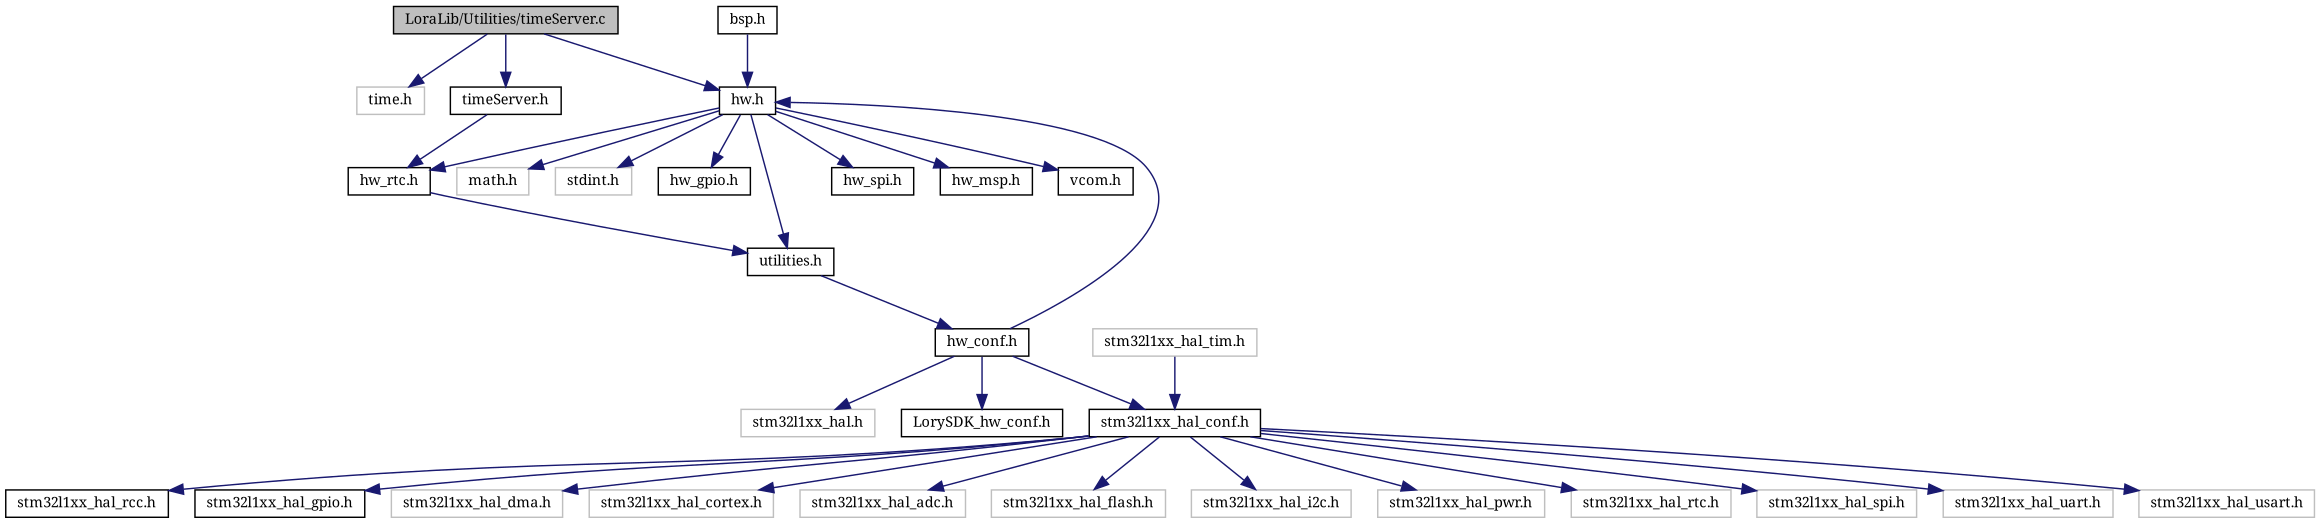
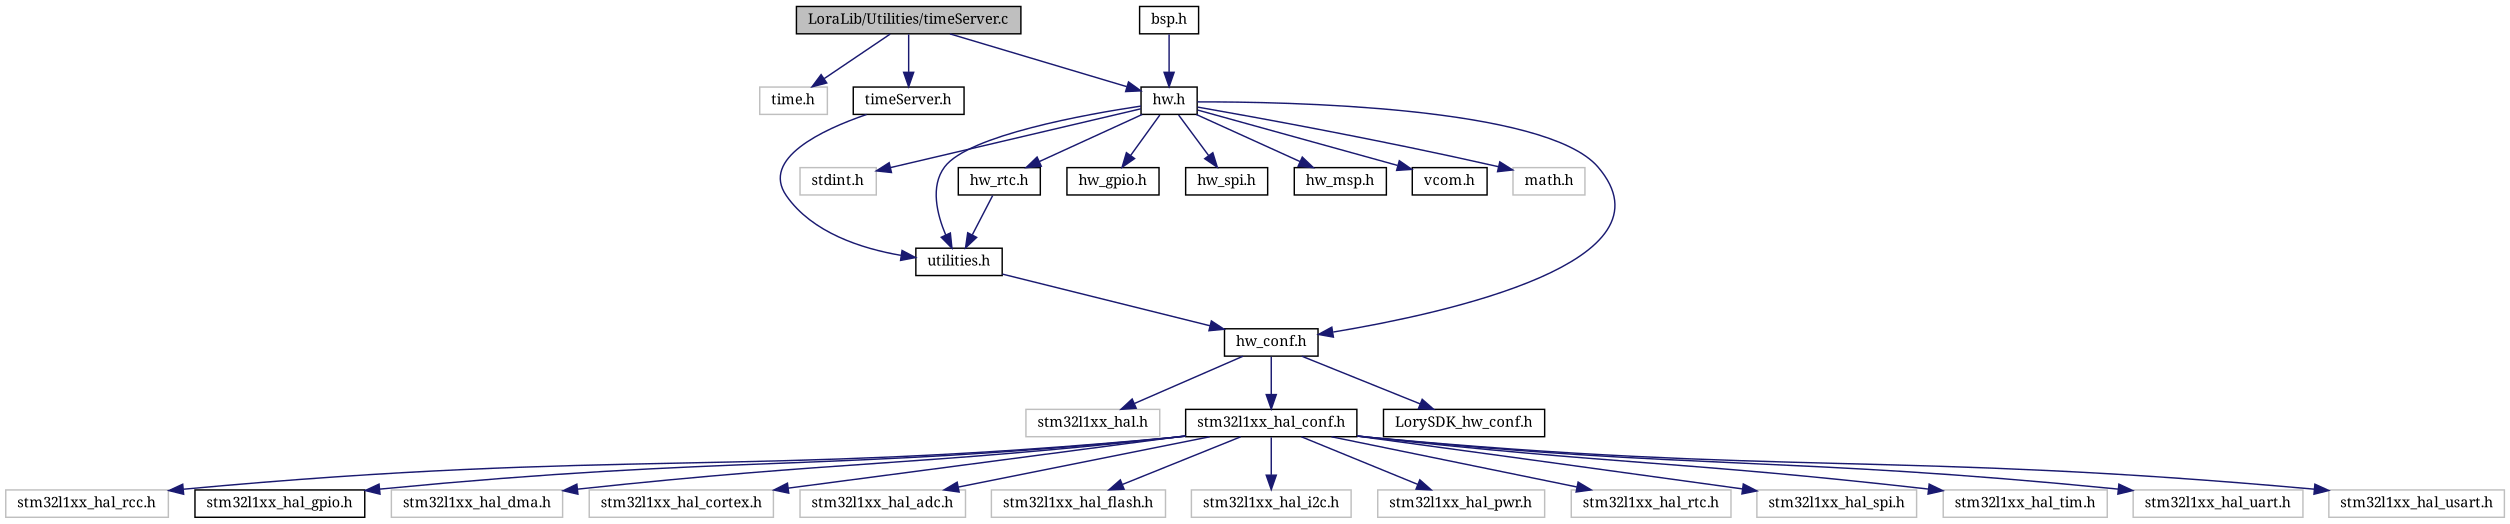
(454, 137) -> (787, 196)
(1091, 137) -> (1579, 154)
(1175, 376) -> (1786, 474)
(87, 504) -> (87, 504)
